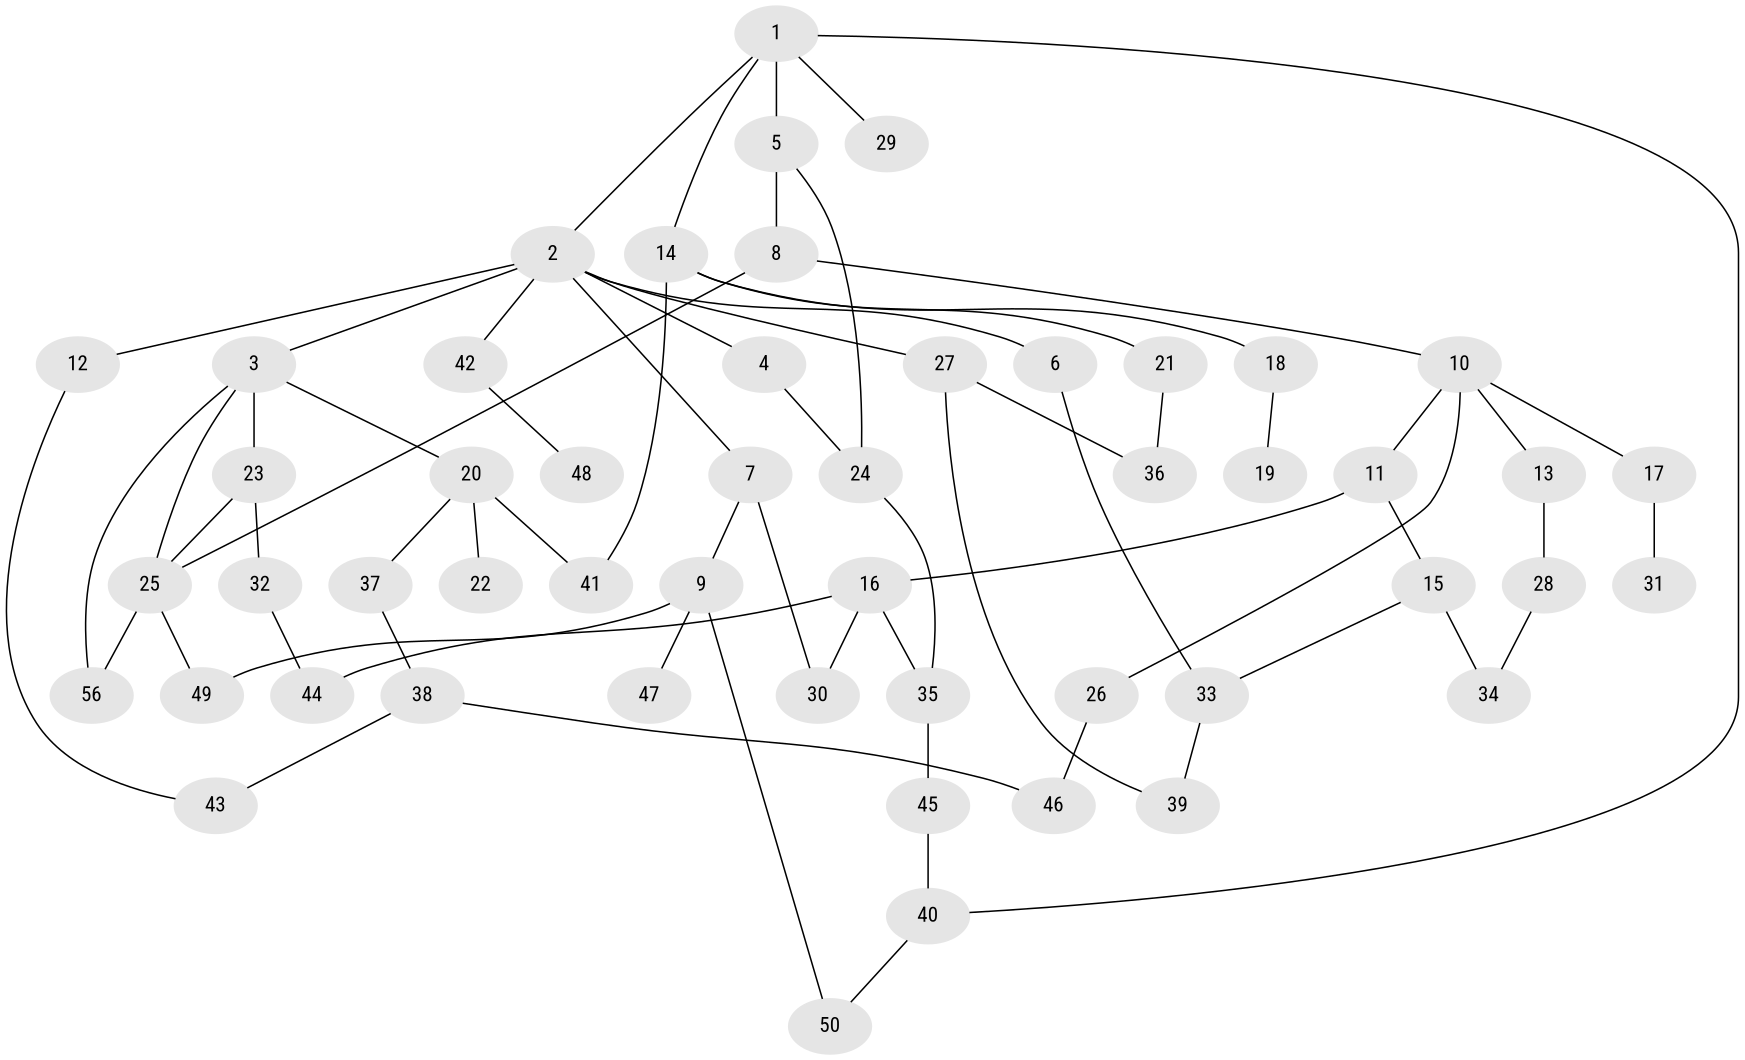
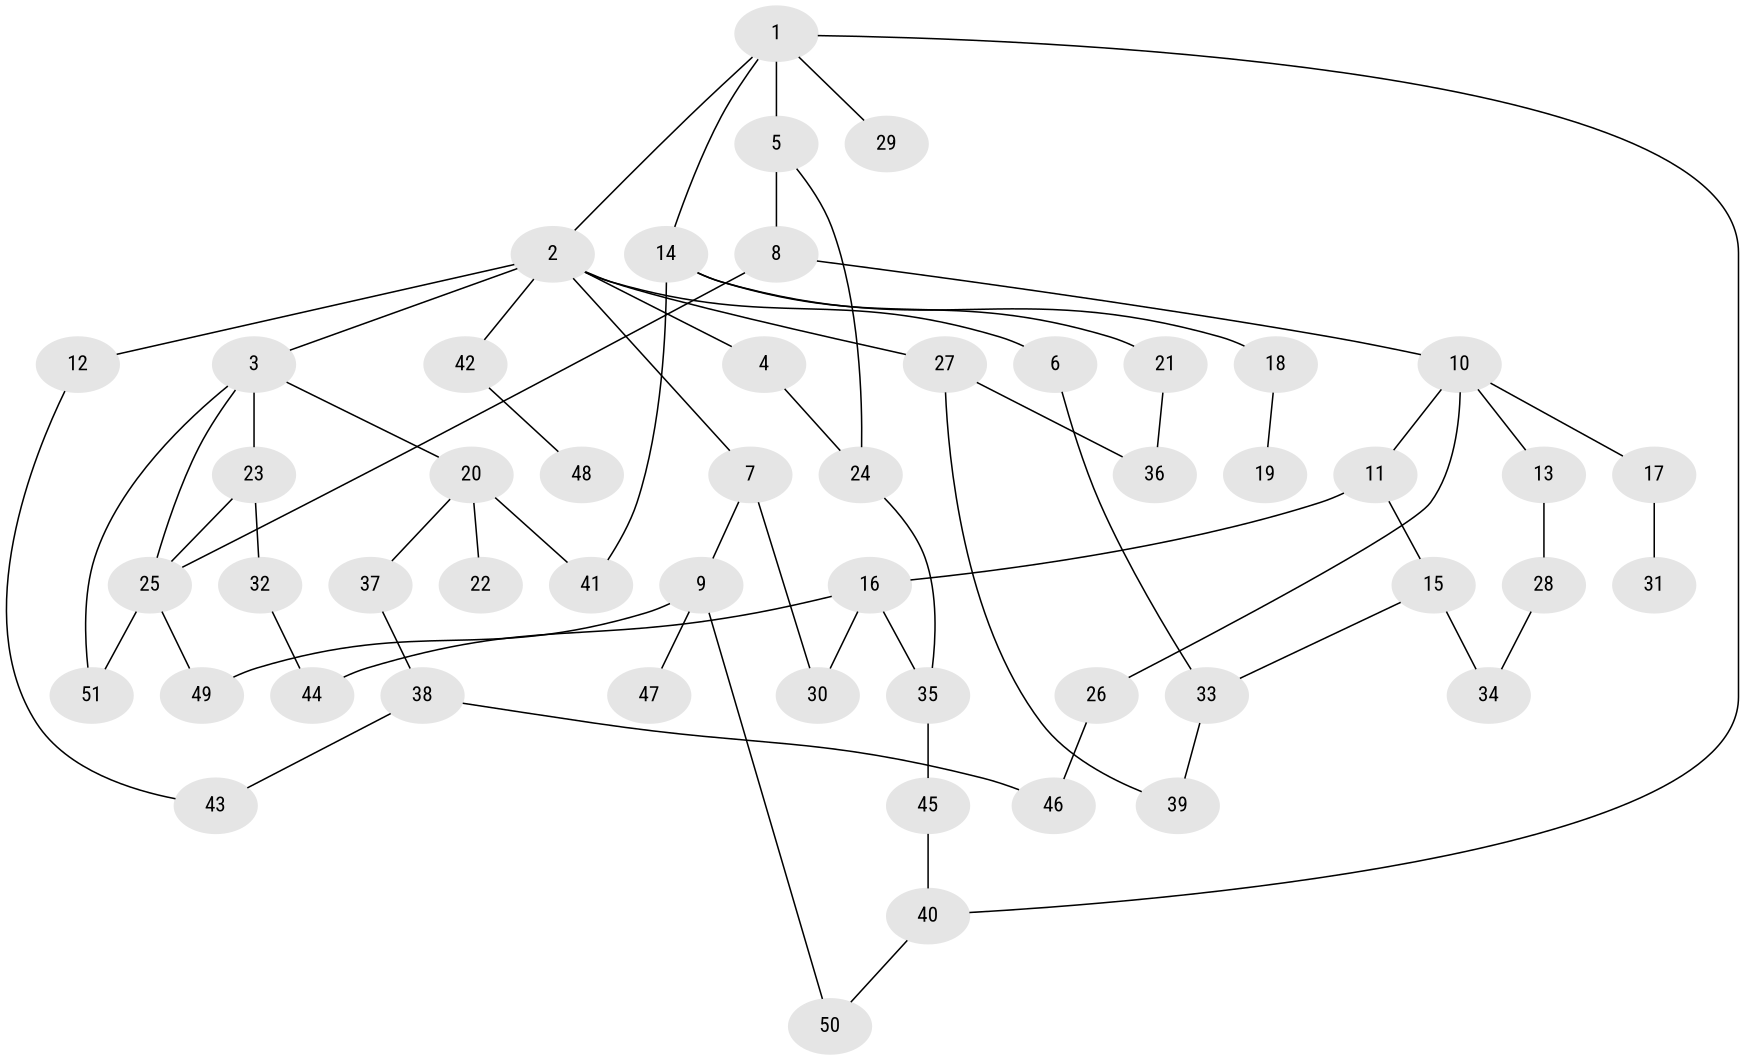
(92, 696) -> (92, 696)
